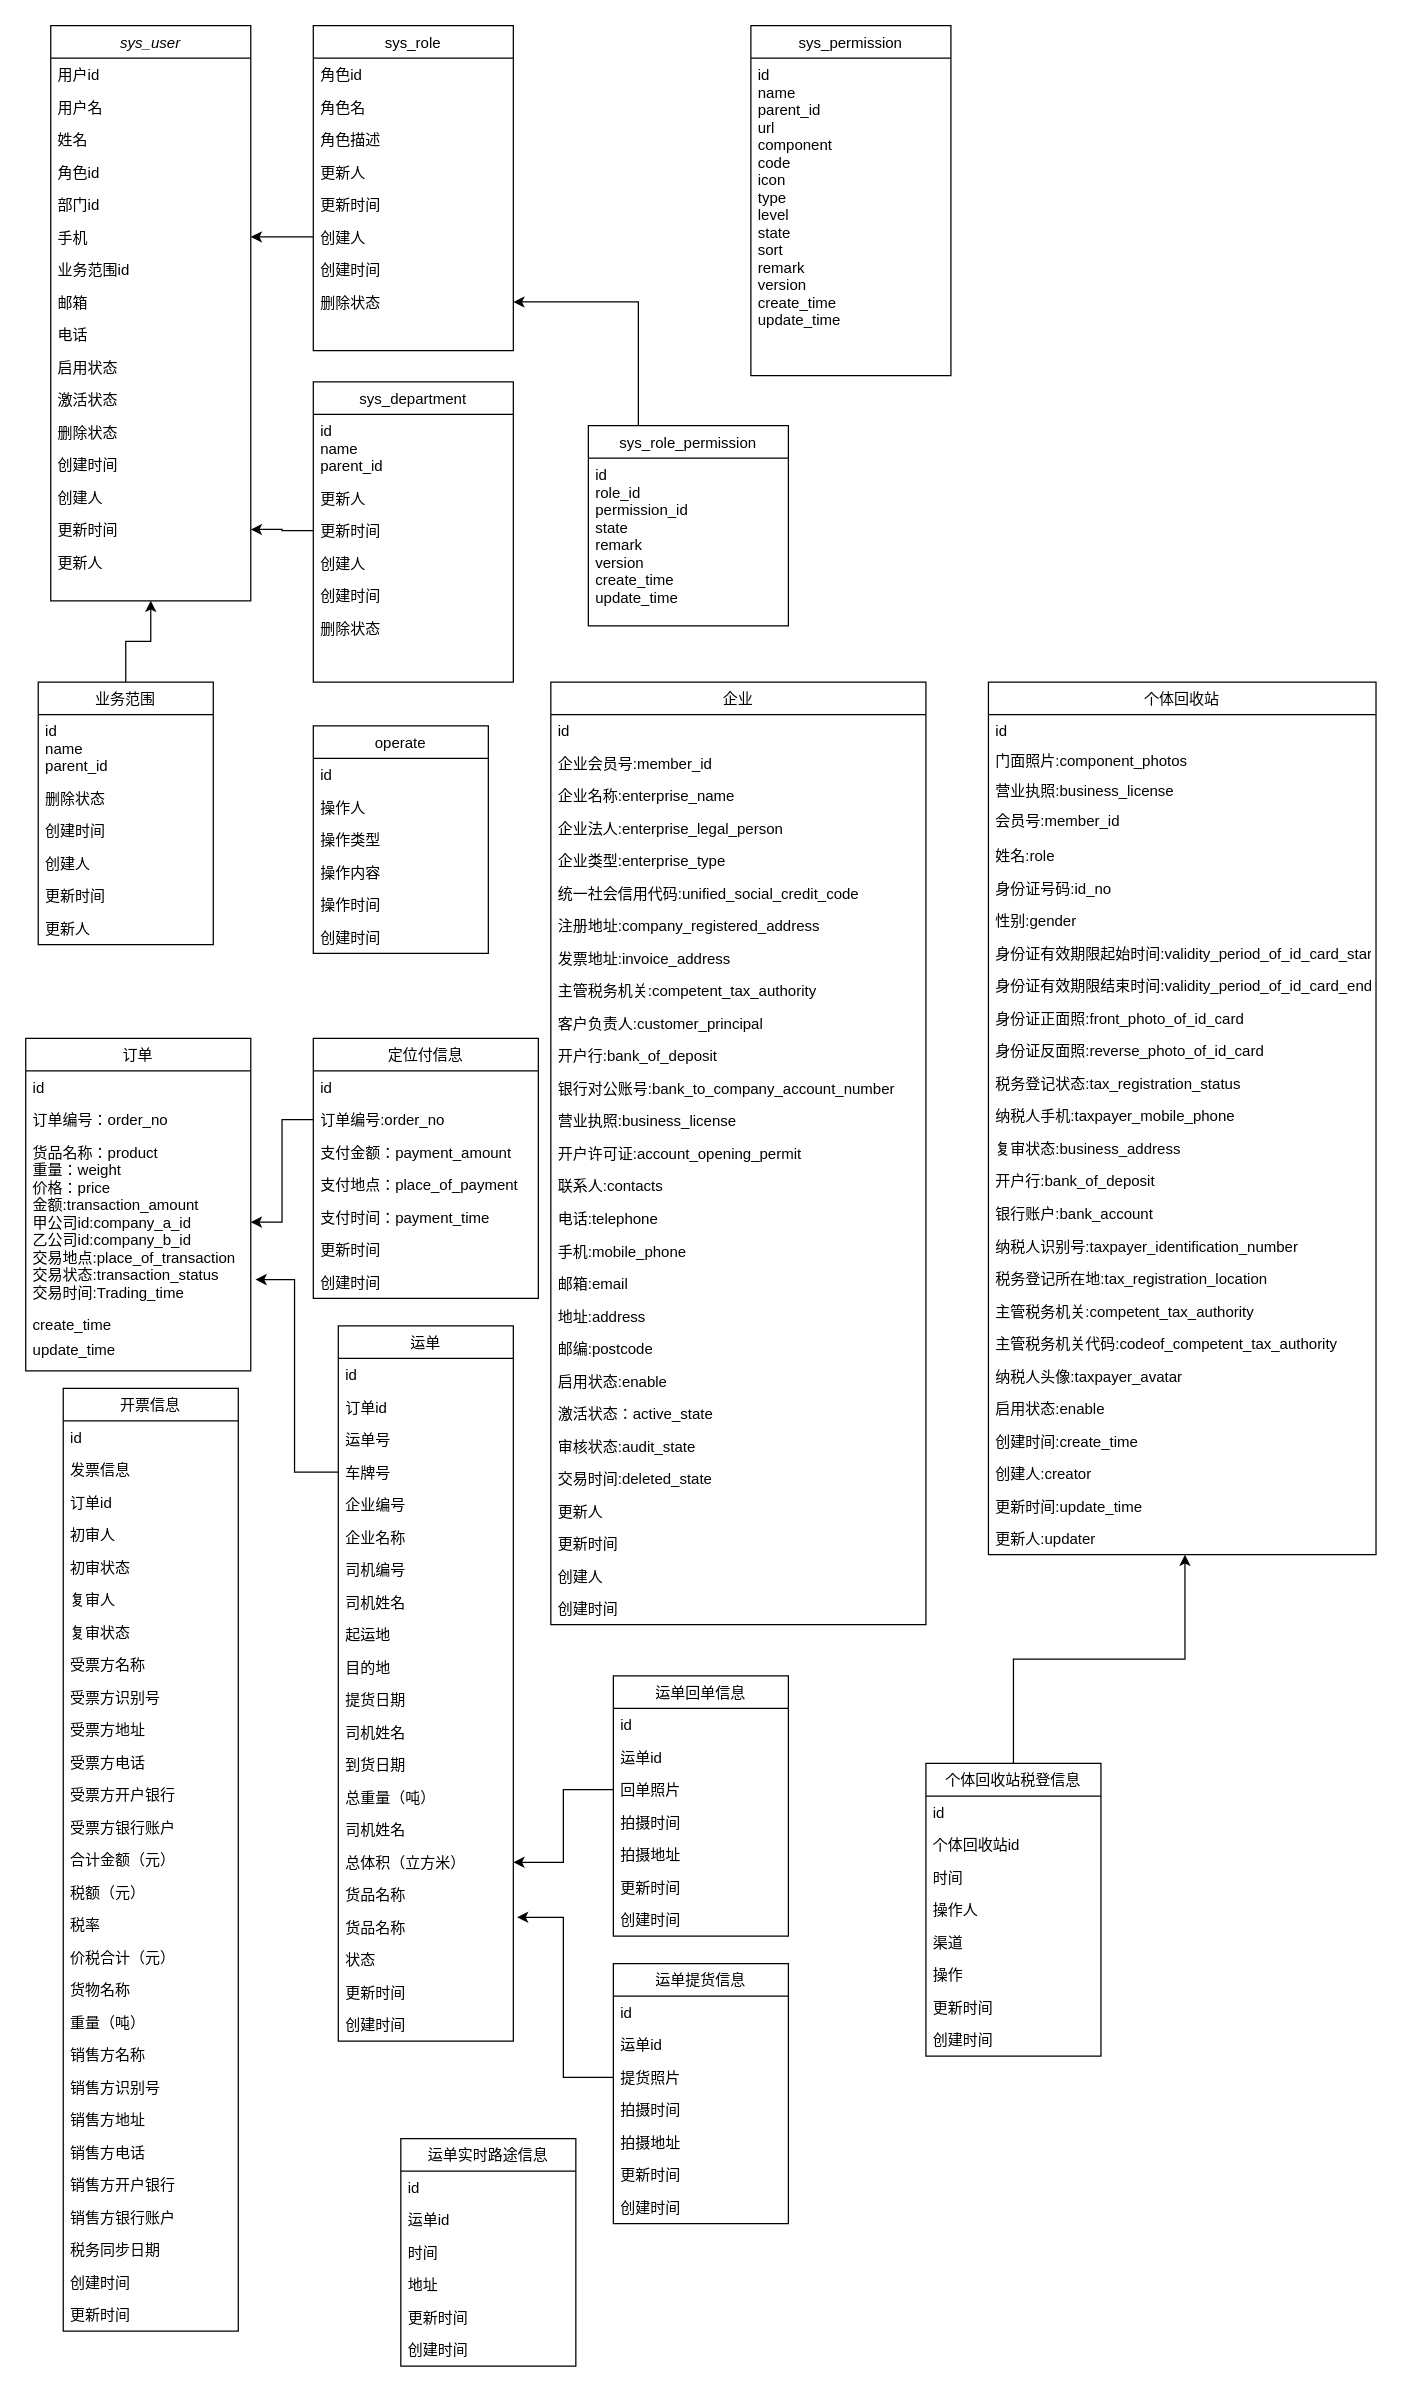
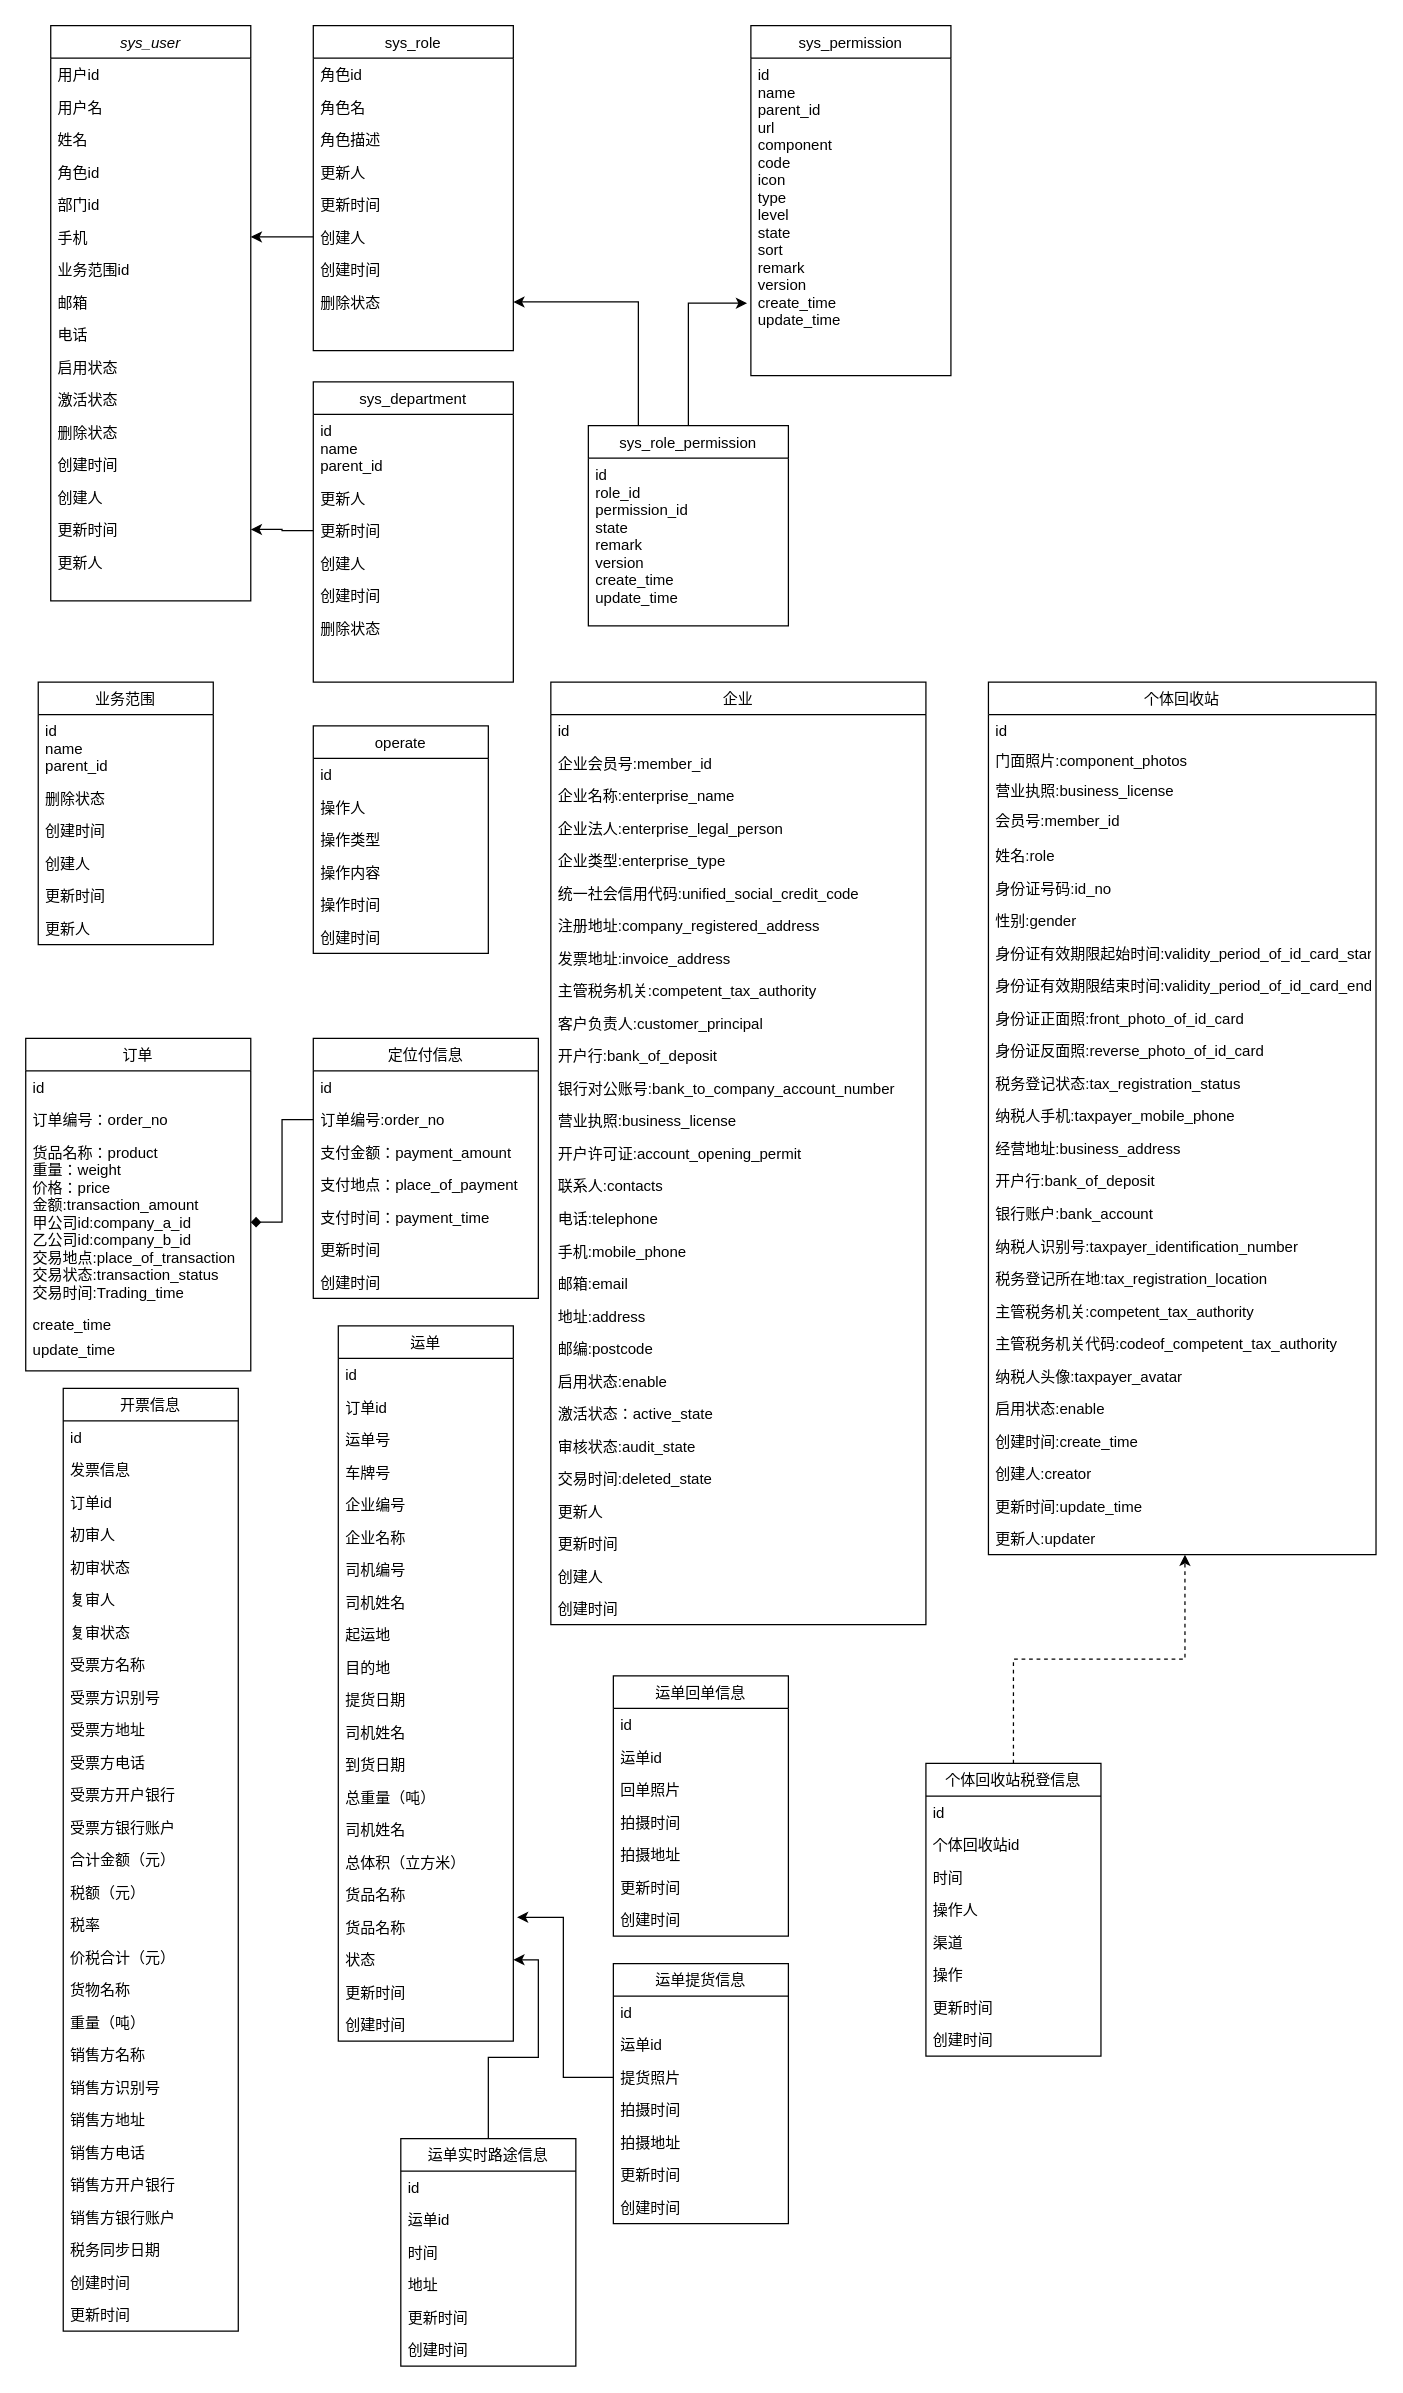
none -> (688, 338)
(136, 641) -> none
(1093, 1149) -> (1093, 1149)
(261, 1222) -> (261, 1222)
(294, 1382) -> none
(1093, 1659) -> (1093, 1659)
(563, 1822) -> none
none -> (530, 2057)
